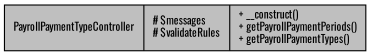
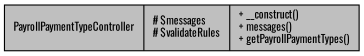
(298, 27) -> (265, 27)
